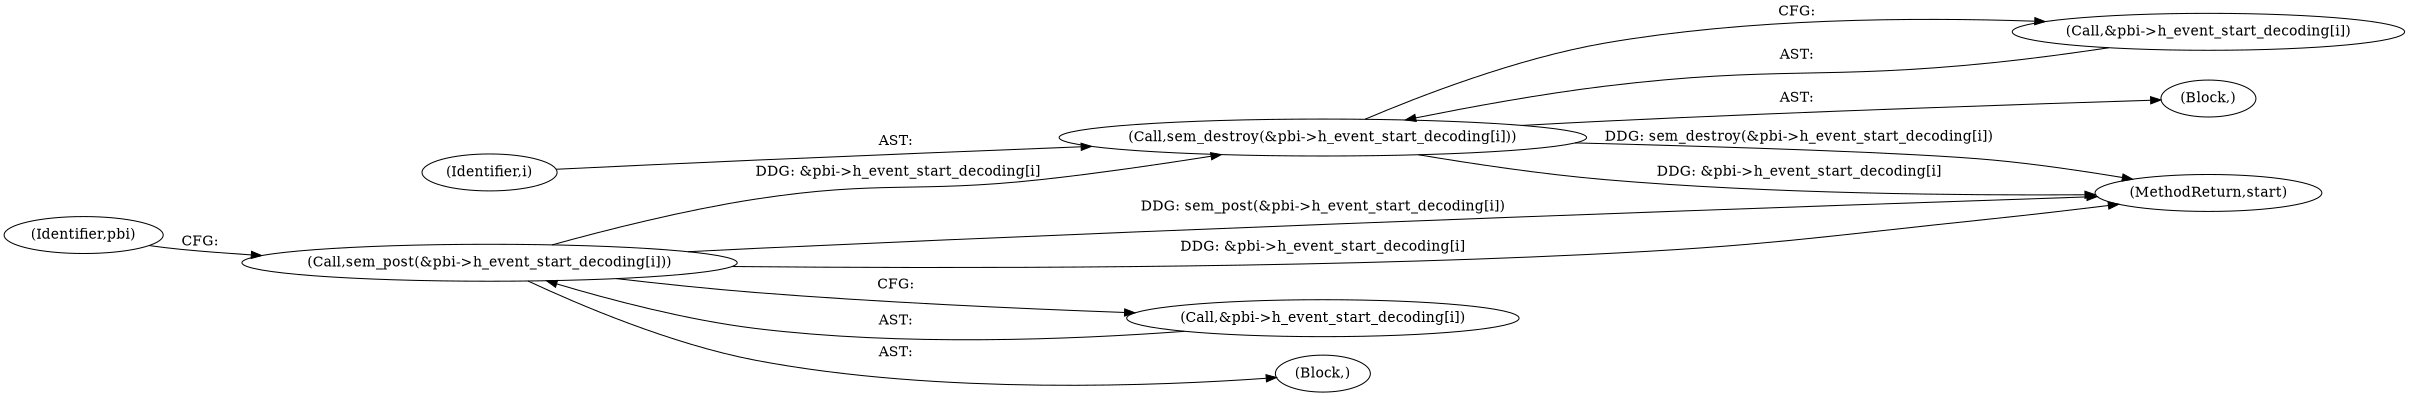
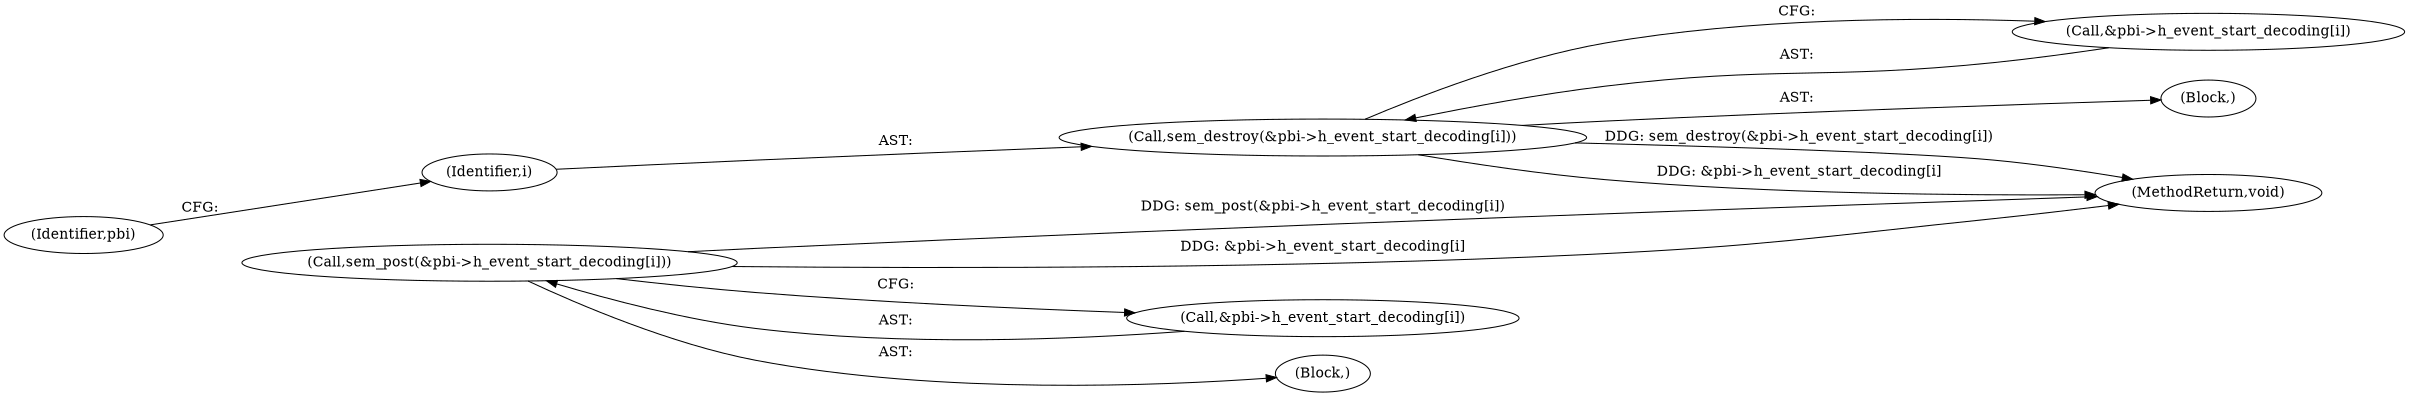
(880, 188) -> none
(2208, 193) -> (2208, 193)
(200, 251) -> (285, 204)
